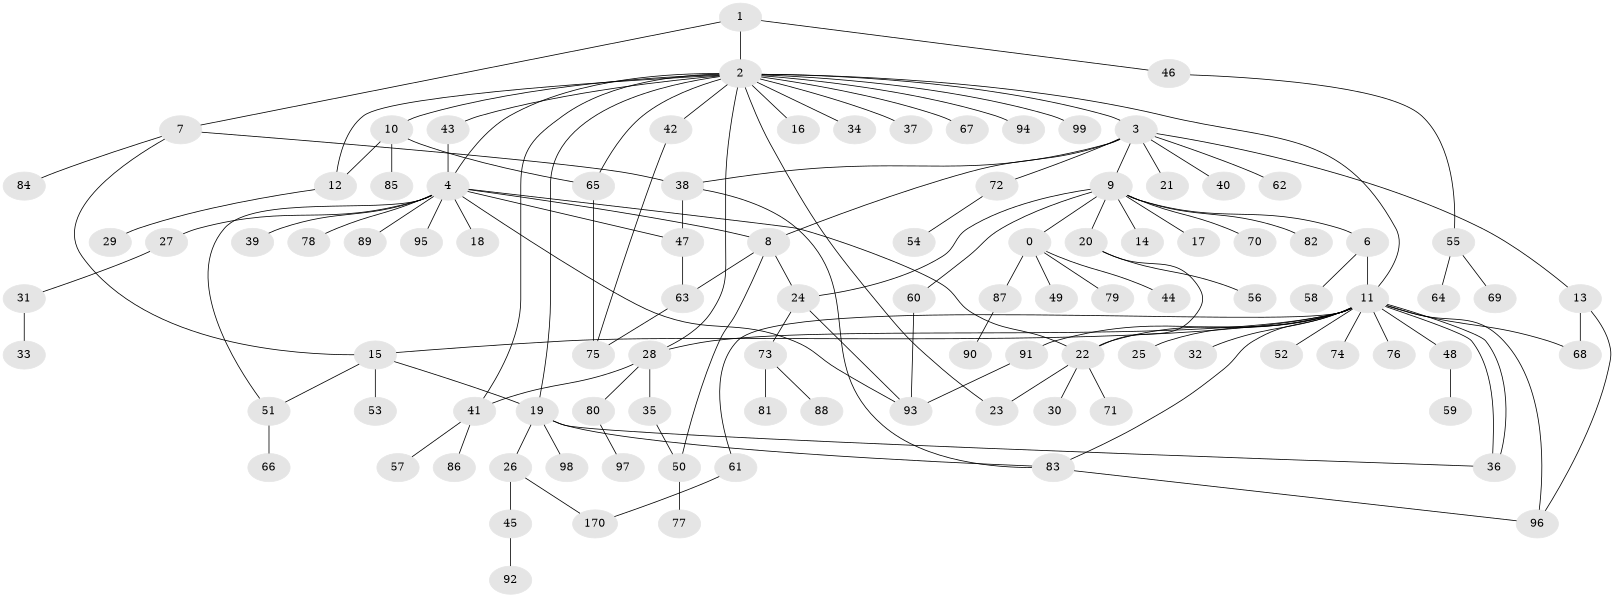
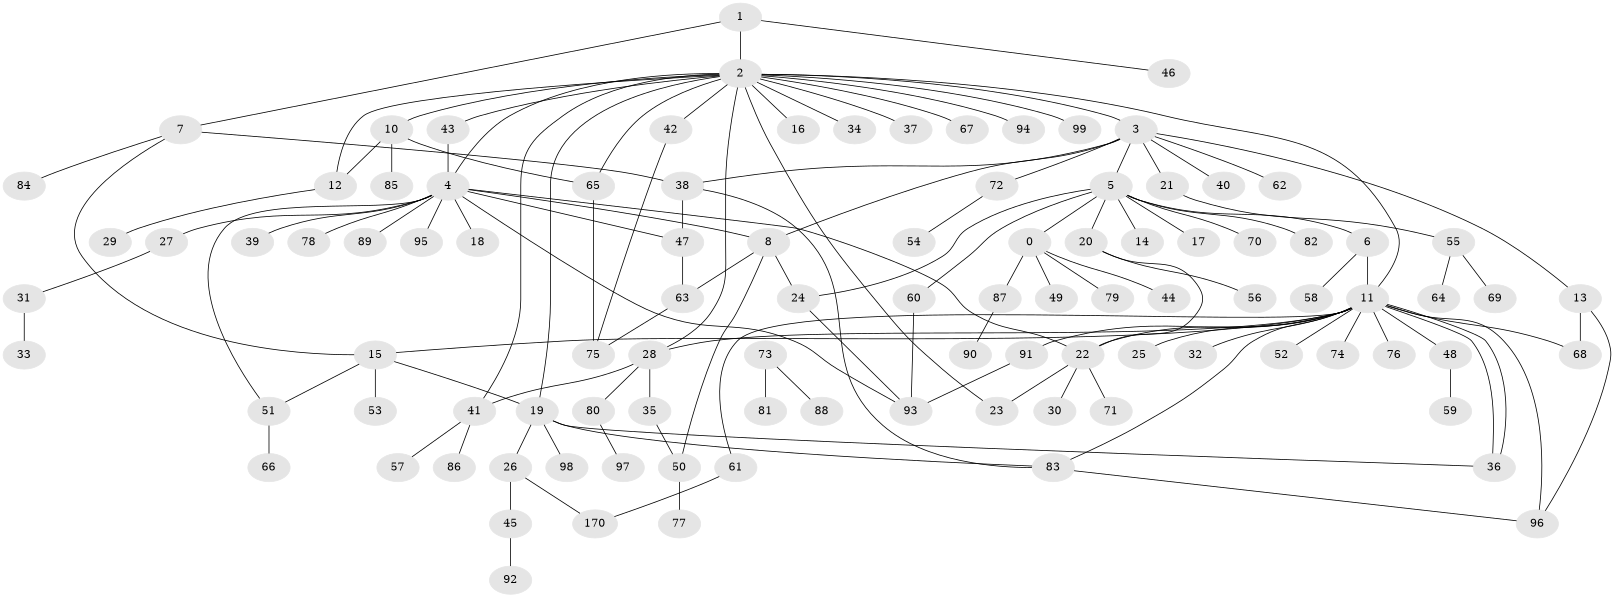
(1368, 94) -> (1327, 220)
(1111, 186) -> (1111, 186)
(786, 320) -> none
